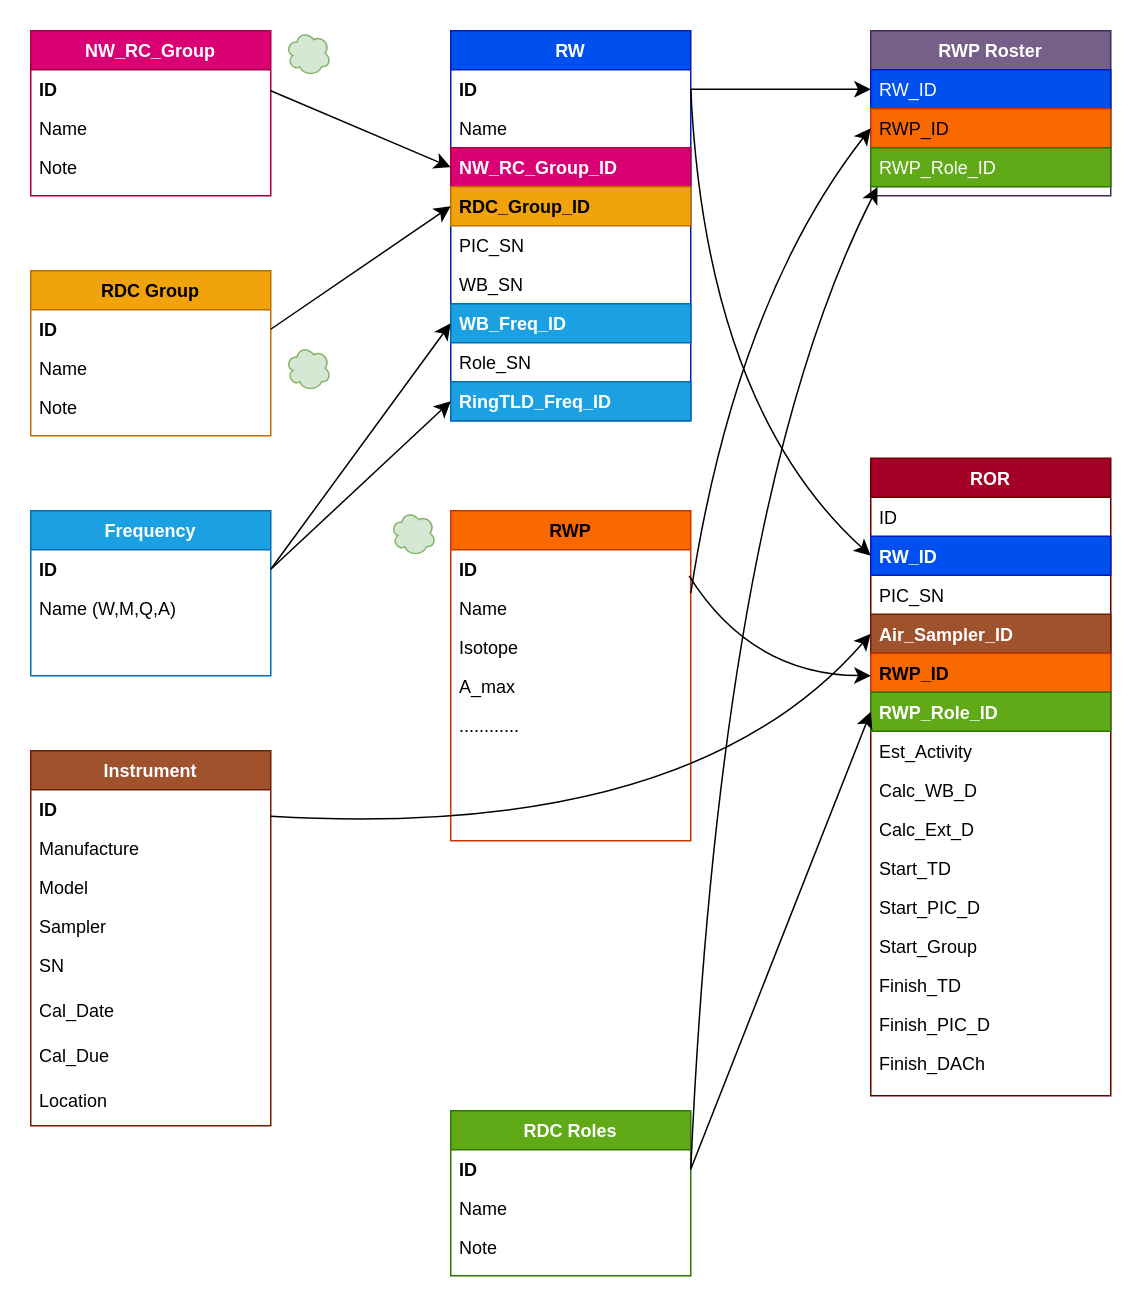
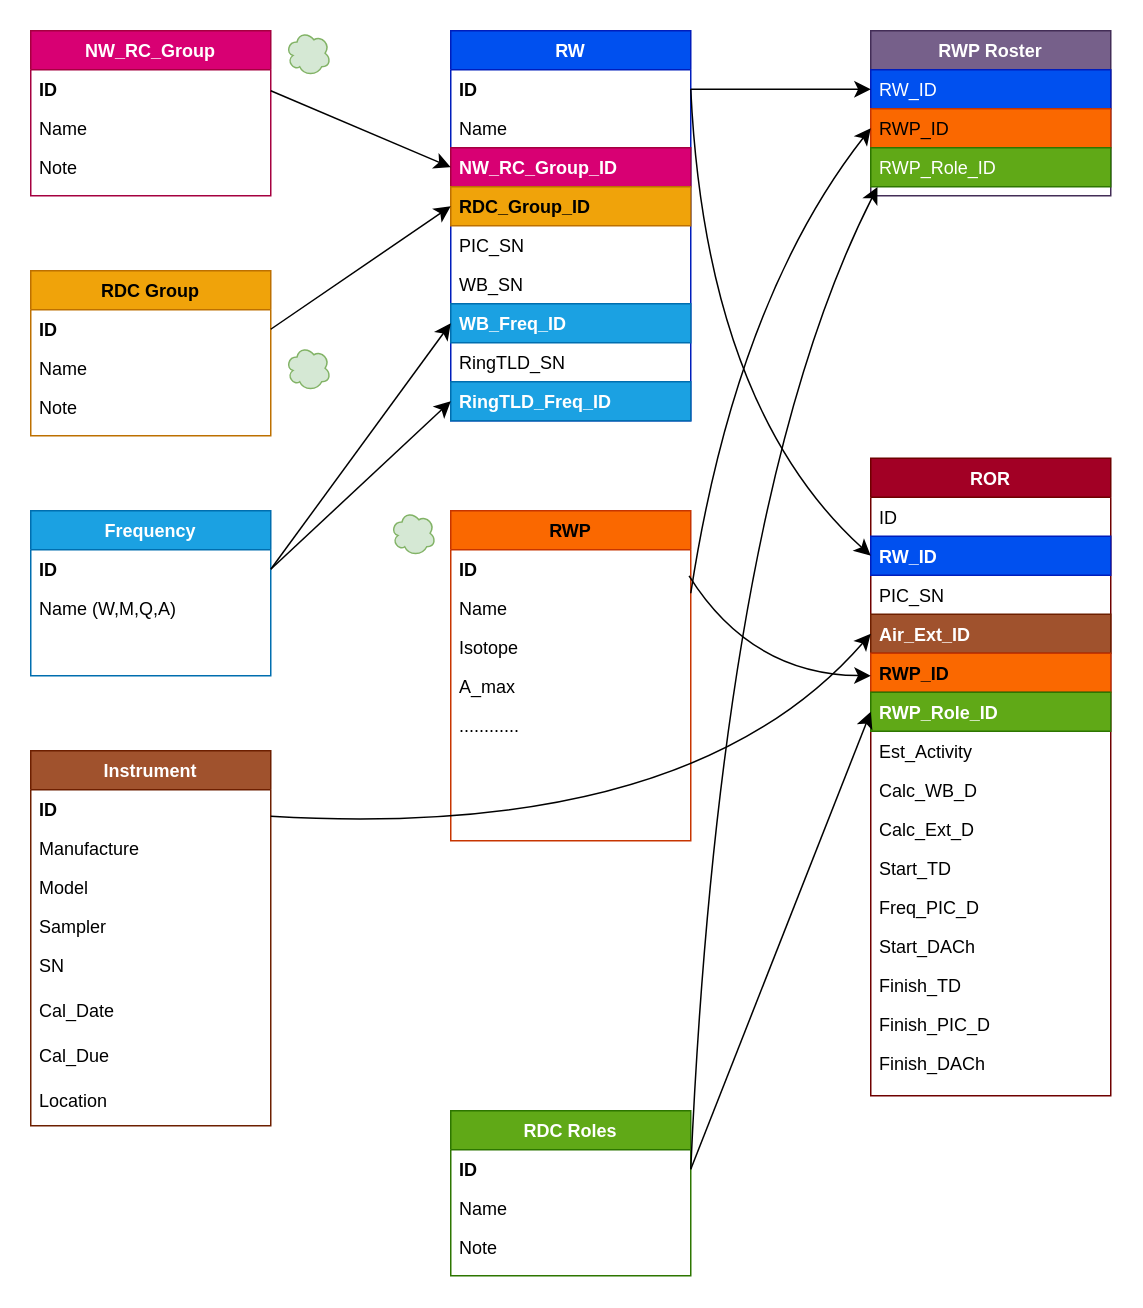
(492, 363) -> (507, 363)
(945, 635) -> (927, 635)
(934, 908) -> (929, 908)
(934, 947) -> (929, 947)
